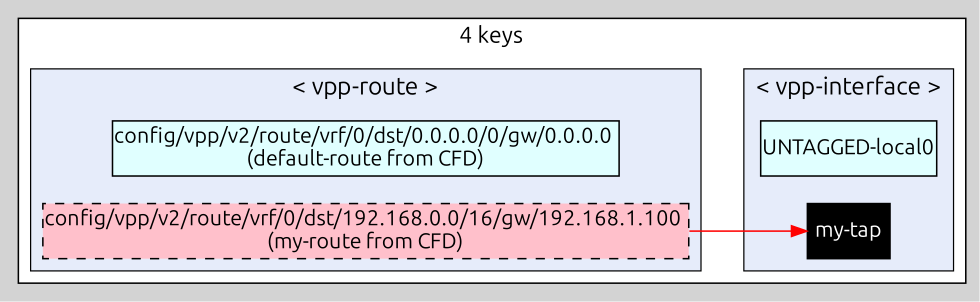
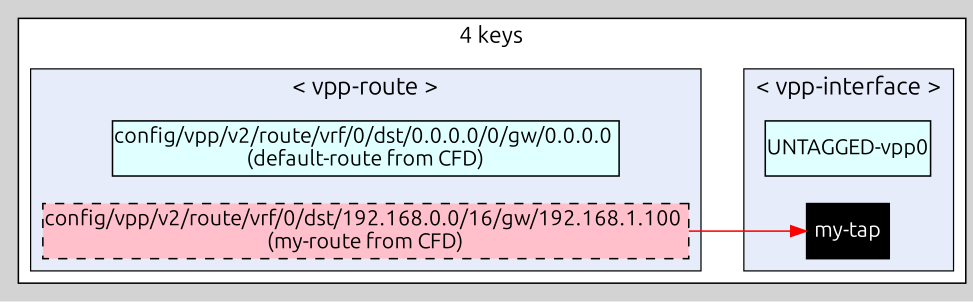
(849, 148) -> (848, 148)
